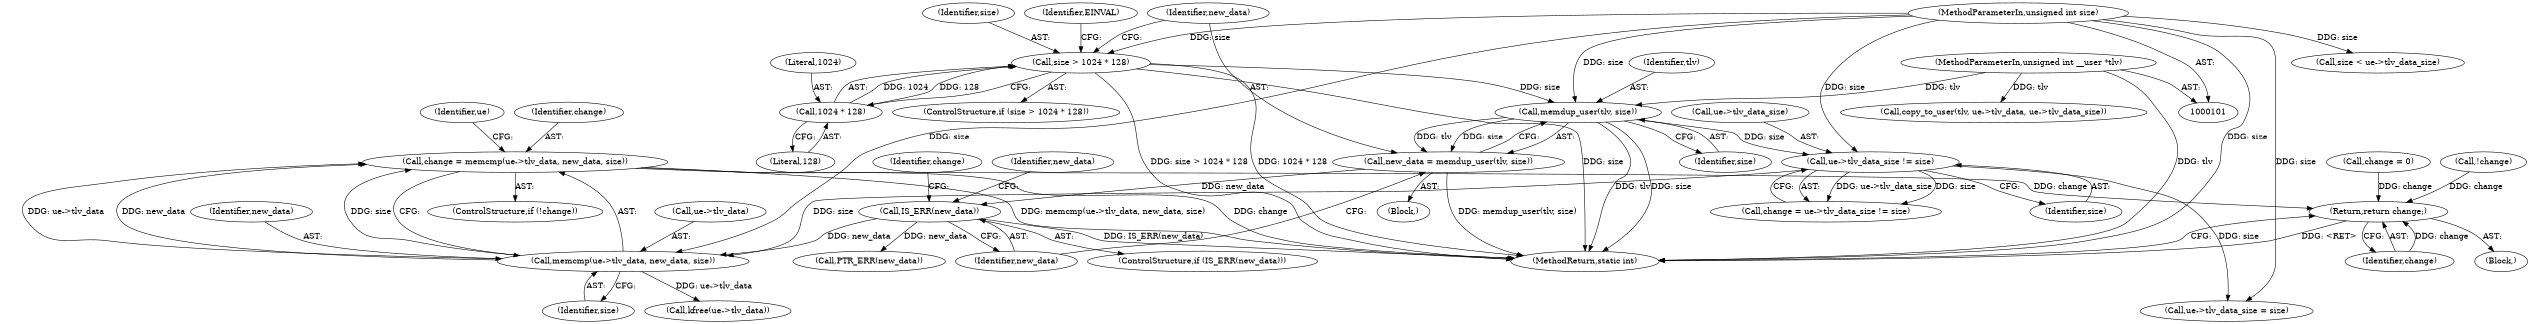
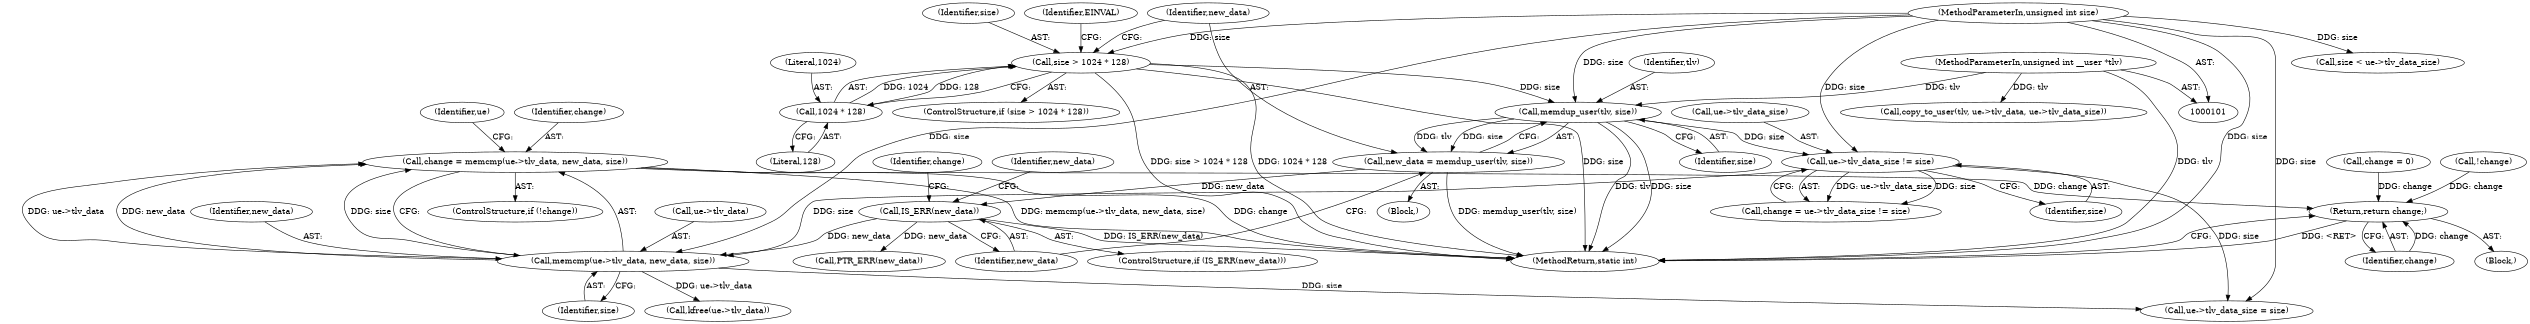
none -> (1427, 293)
